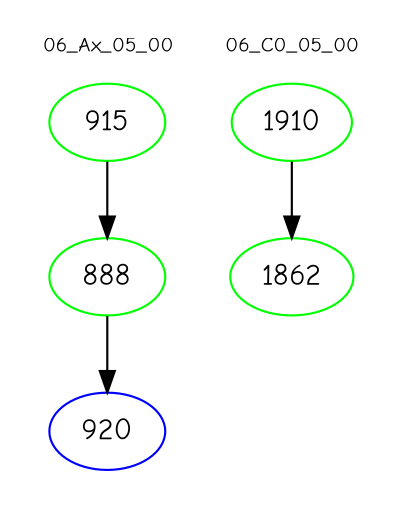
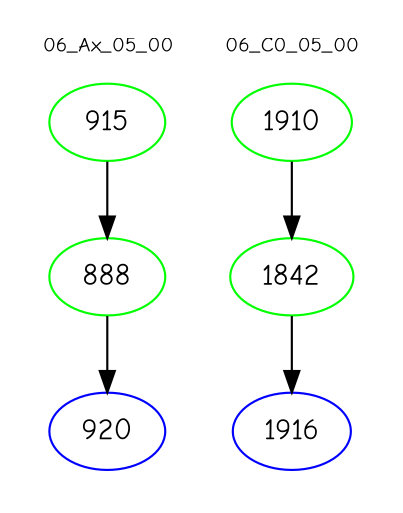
(292, 277) -> (292, 277)
none -> (292, 431)
